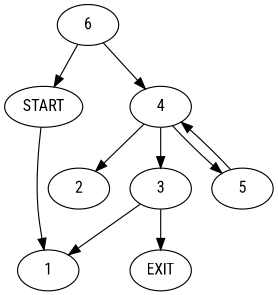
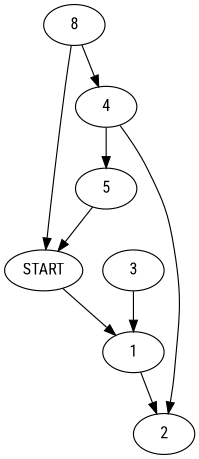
(88, 25) -> (74, 25)
(161, 142) -> none
(211, 149) -> (79, 224)
(161, 270) -> none
none -> (147, 388)
